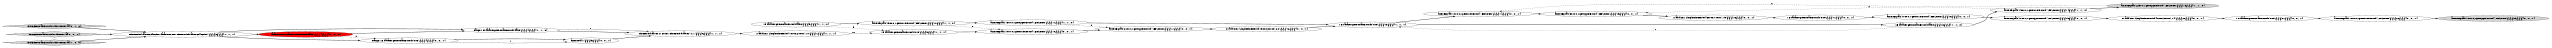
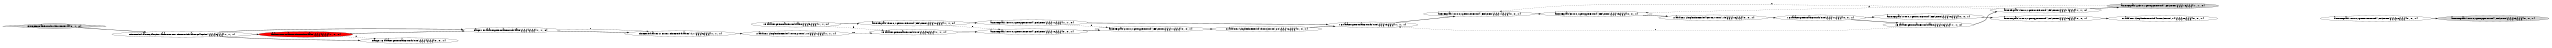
(2270, 18) -> none
(1650, 25) -> (1874, 21)
(54, 34) -> none
(591, 41) -> none
(54, 43) -> none
